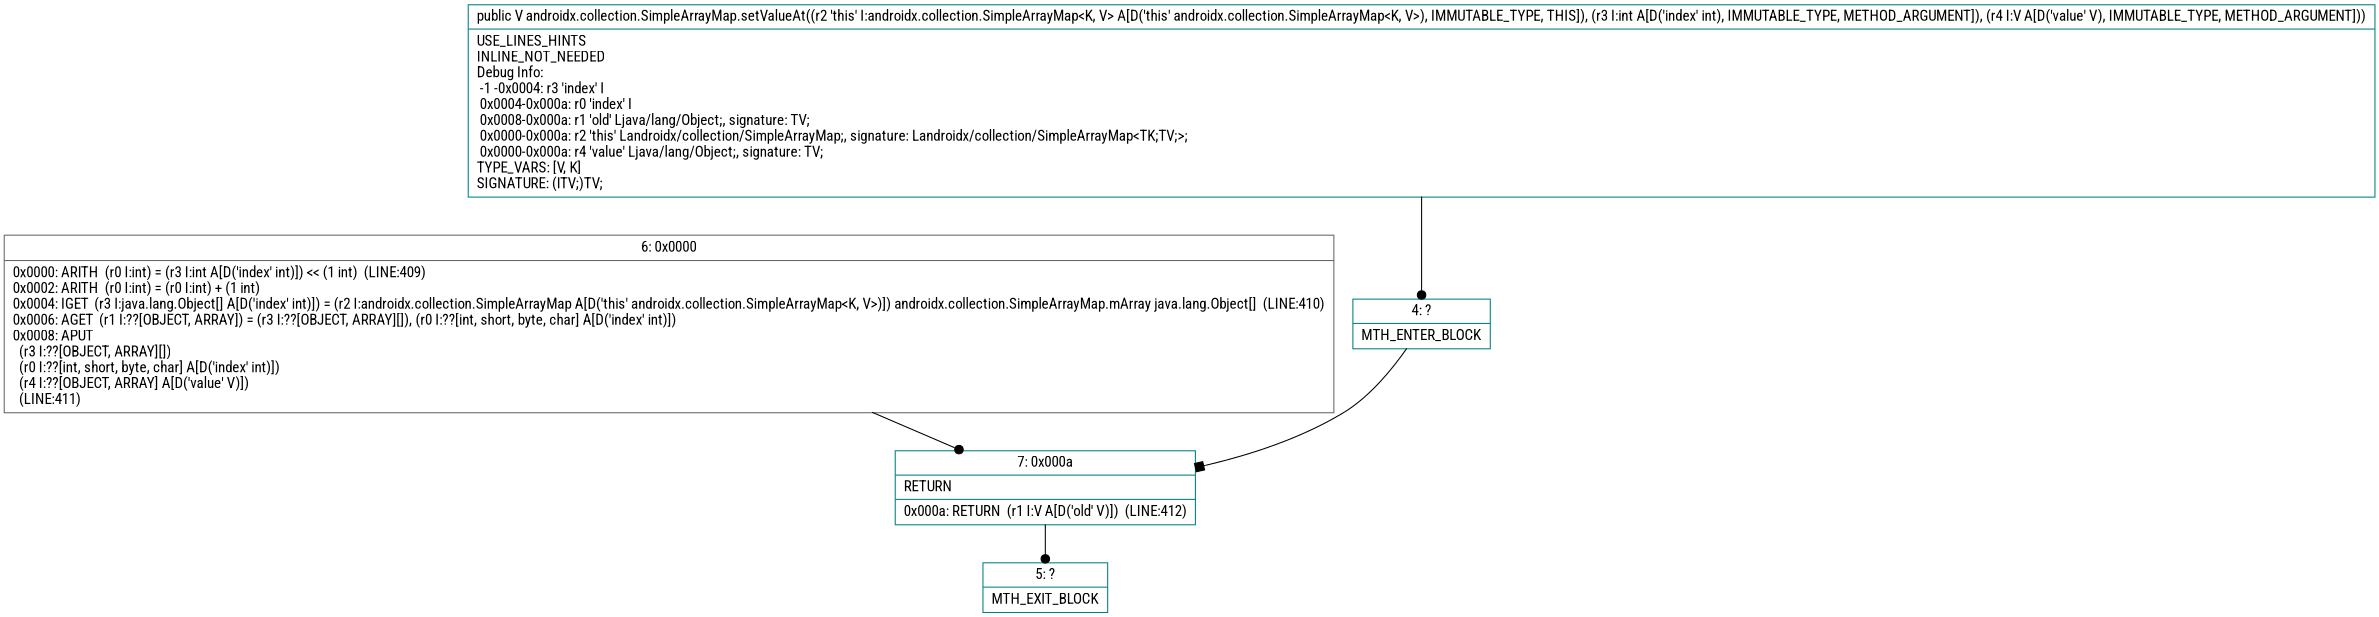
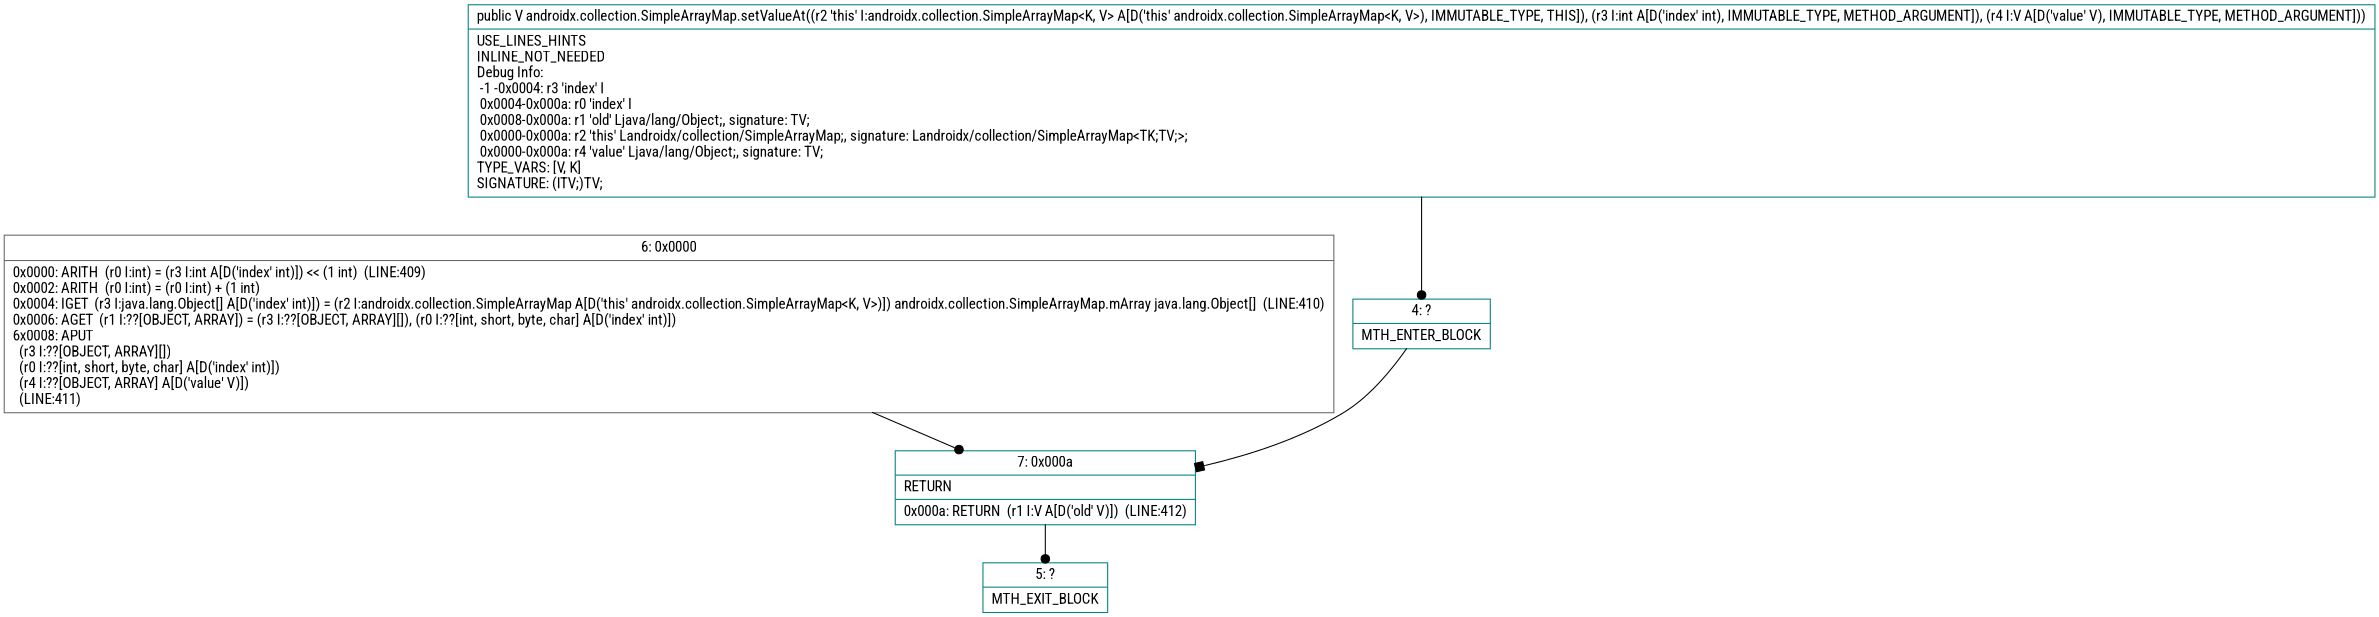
(56, 336) -> (56, 336)
